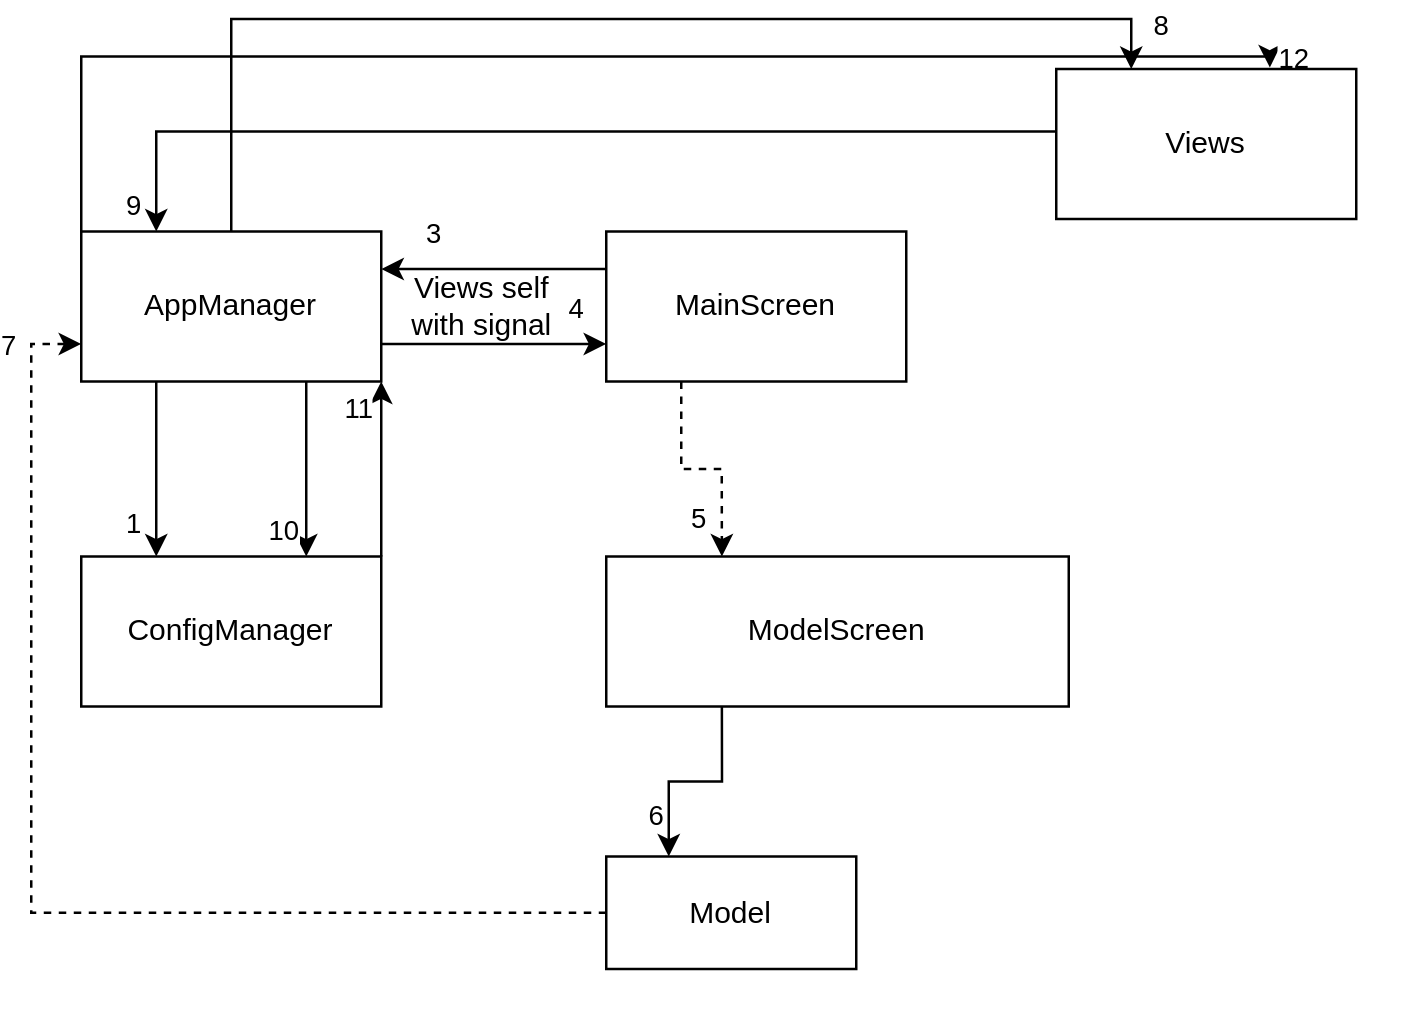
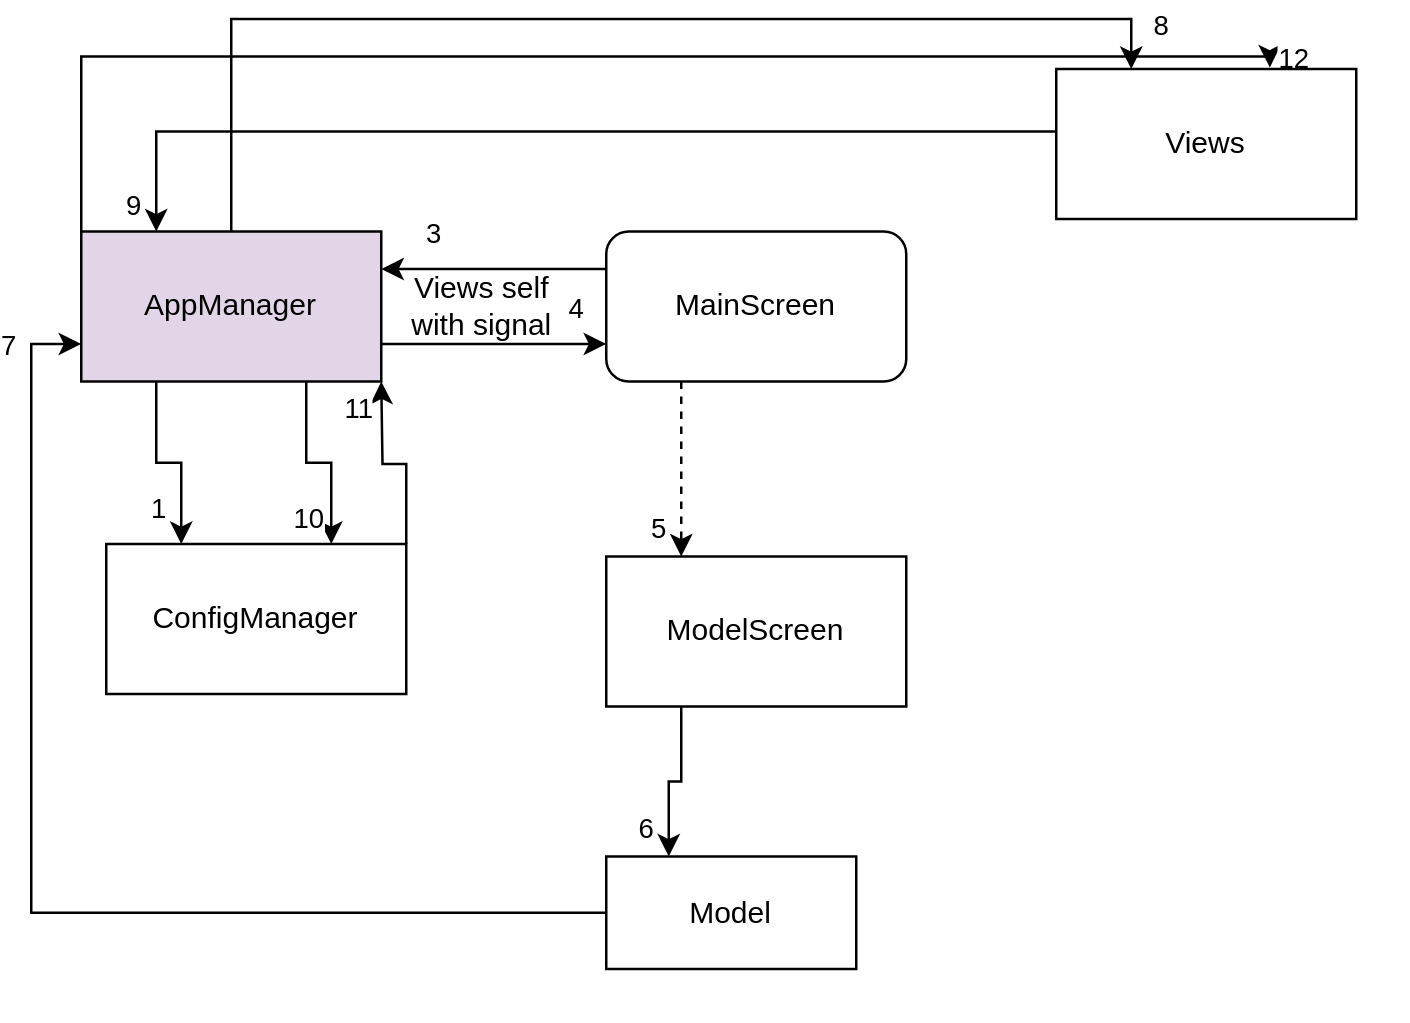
(231, 306) -> (231, 306)
(756, 306) -> (756, 306)
(231, 631) -> (256, 619)
(838, 631) -> (756, 631)
(31, 901) -> (31, 901)
